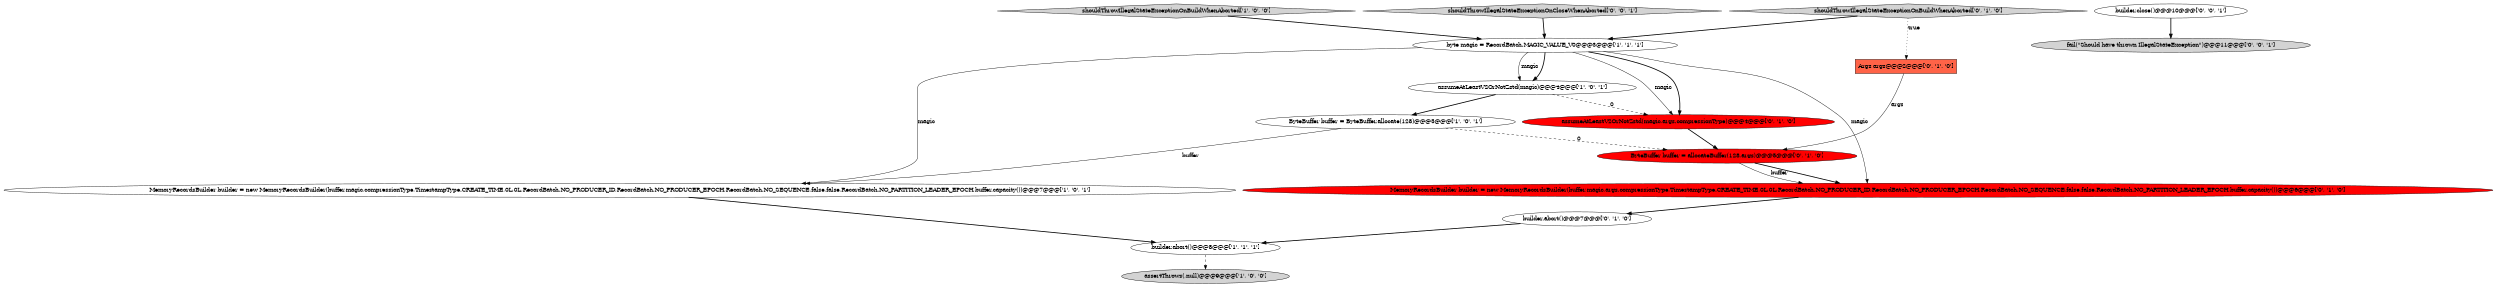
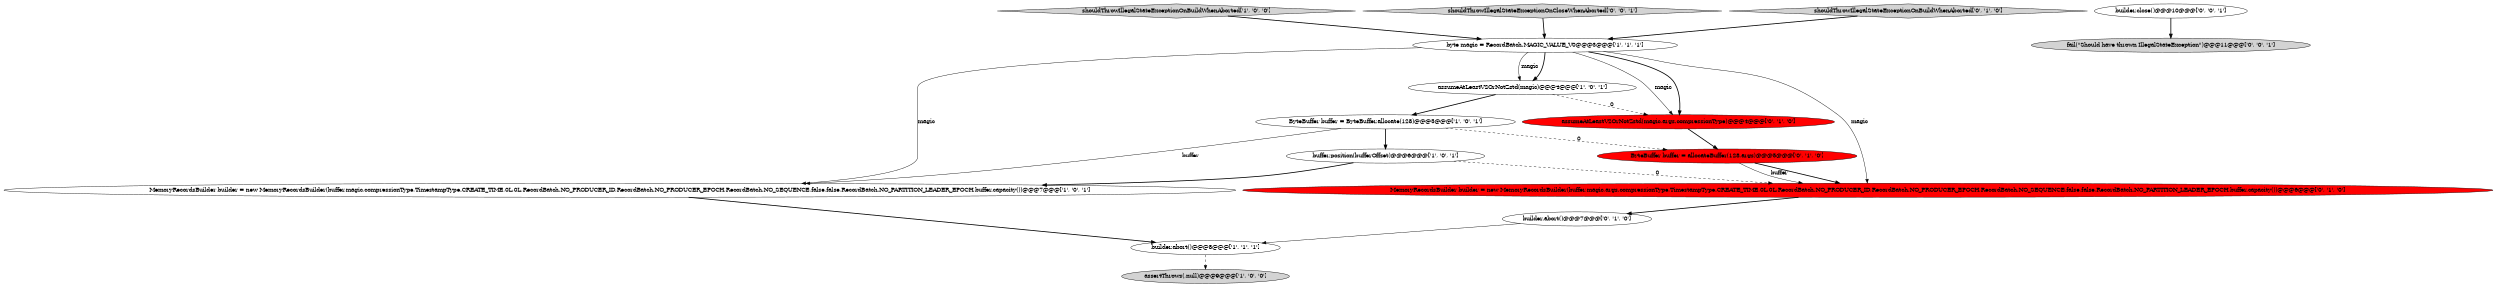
(1906, 66) -> none
none -> (1386, 156)
(1393, 233) -> (1393, 233)
